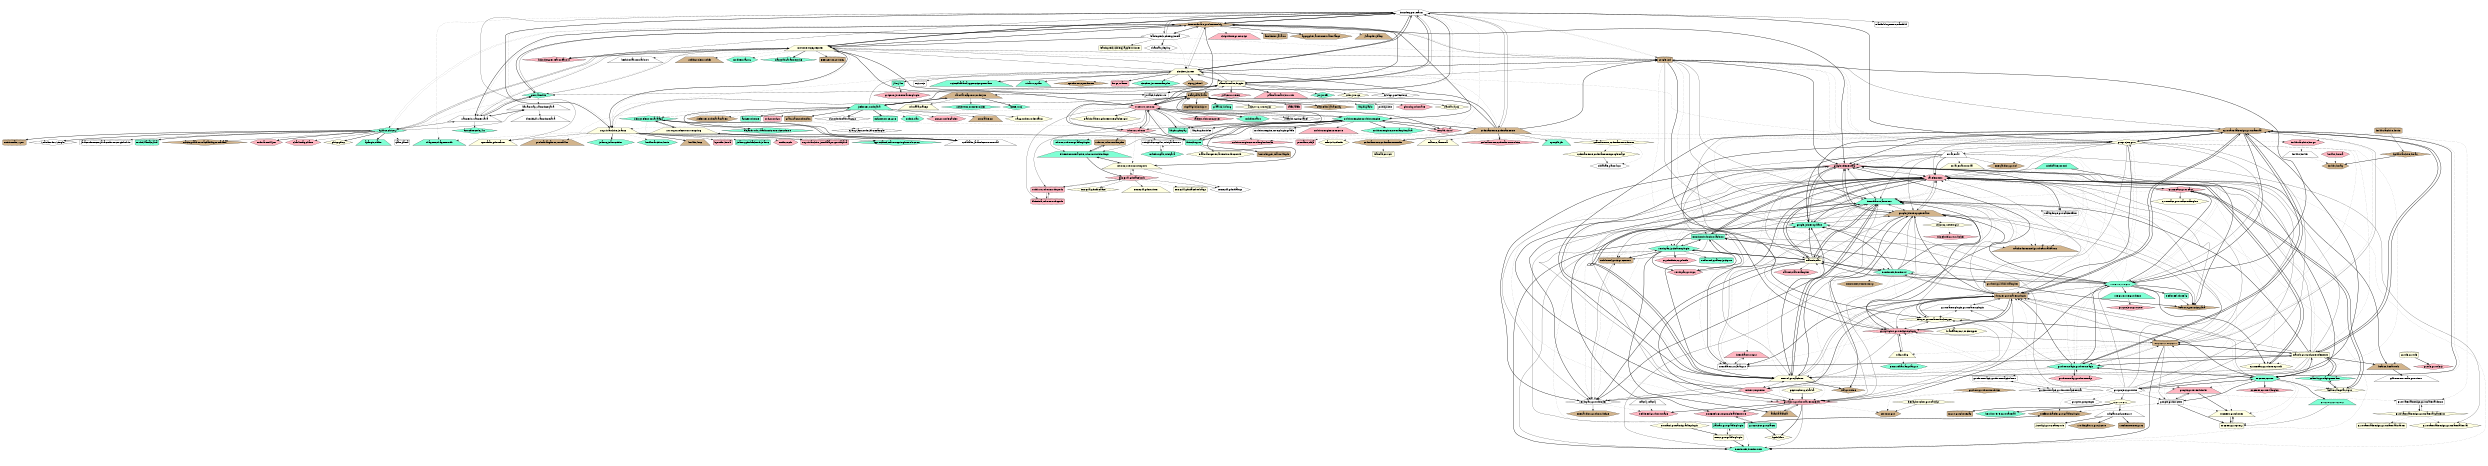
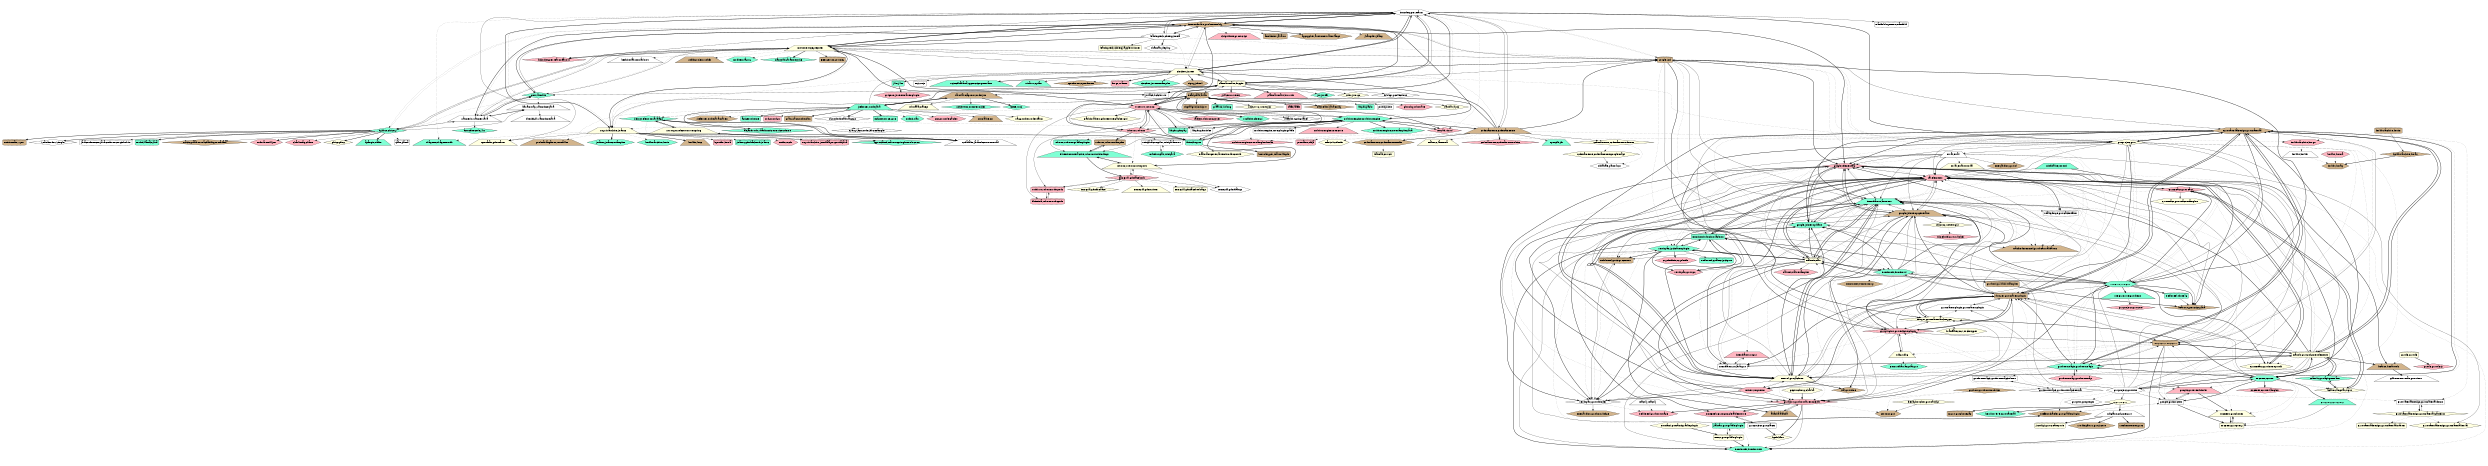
(1253, 119) -> (1253, 119)
(1125, 136) -> (1125, 136)
(611, 142) -> (611, 142)
(1762, 426) -> (1762, 426)
